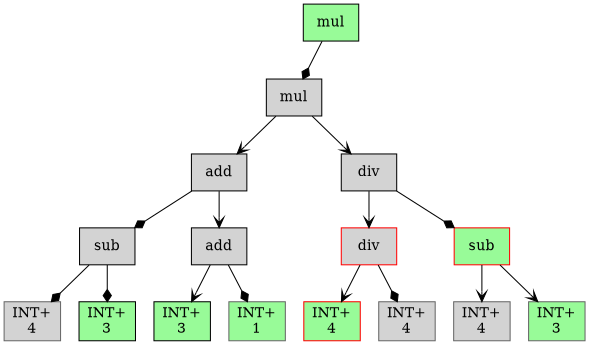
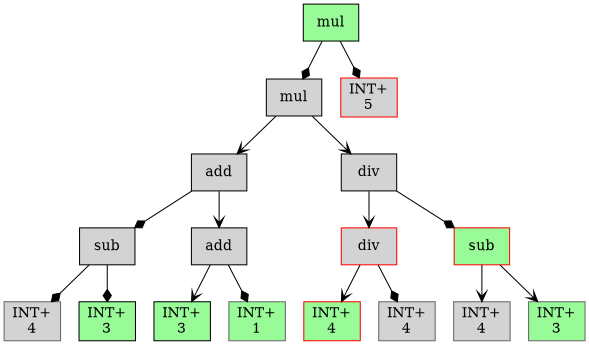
none -> (369, 98)
